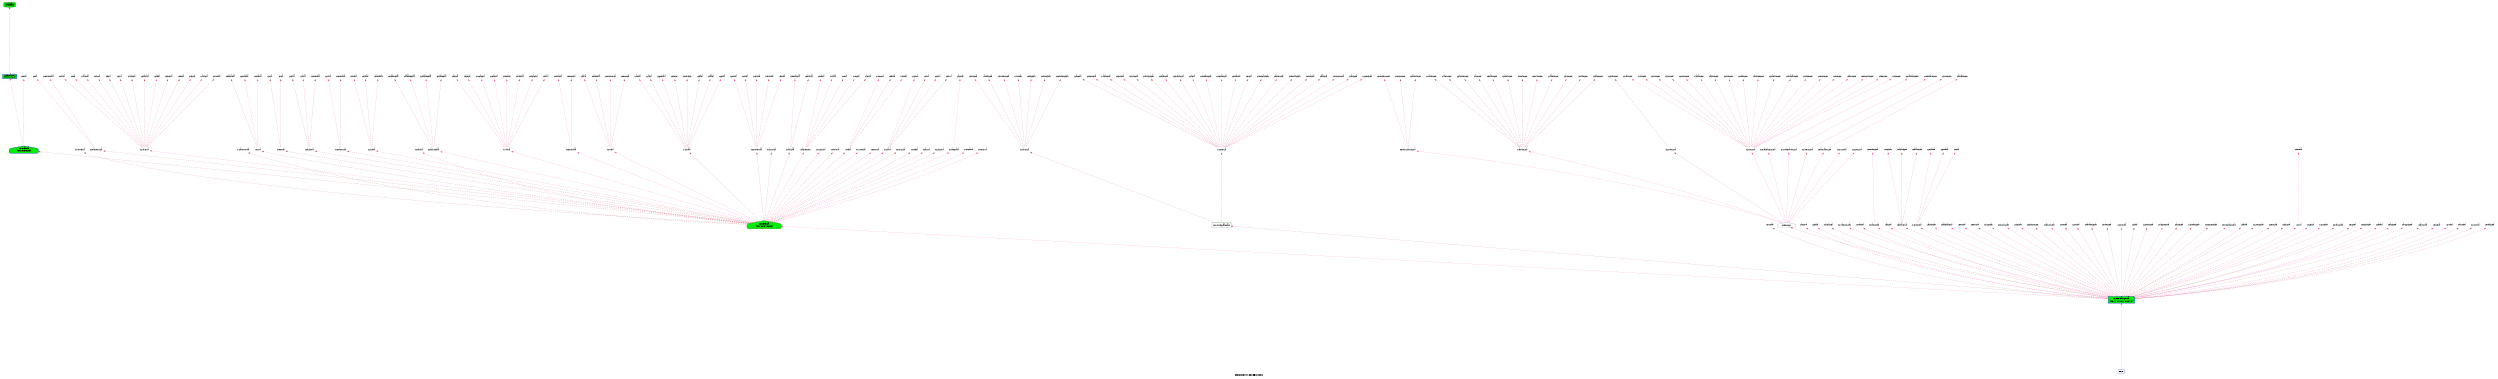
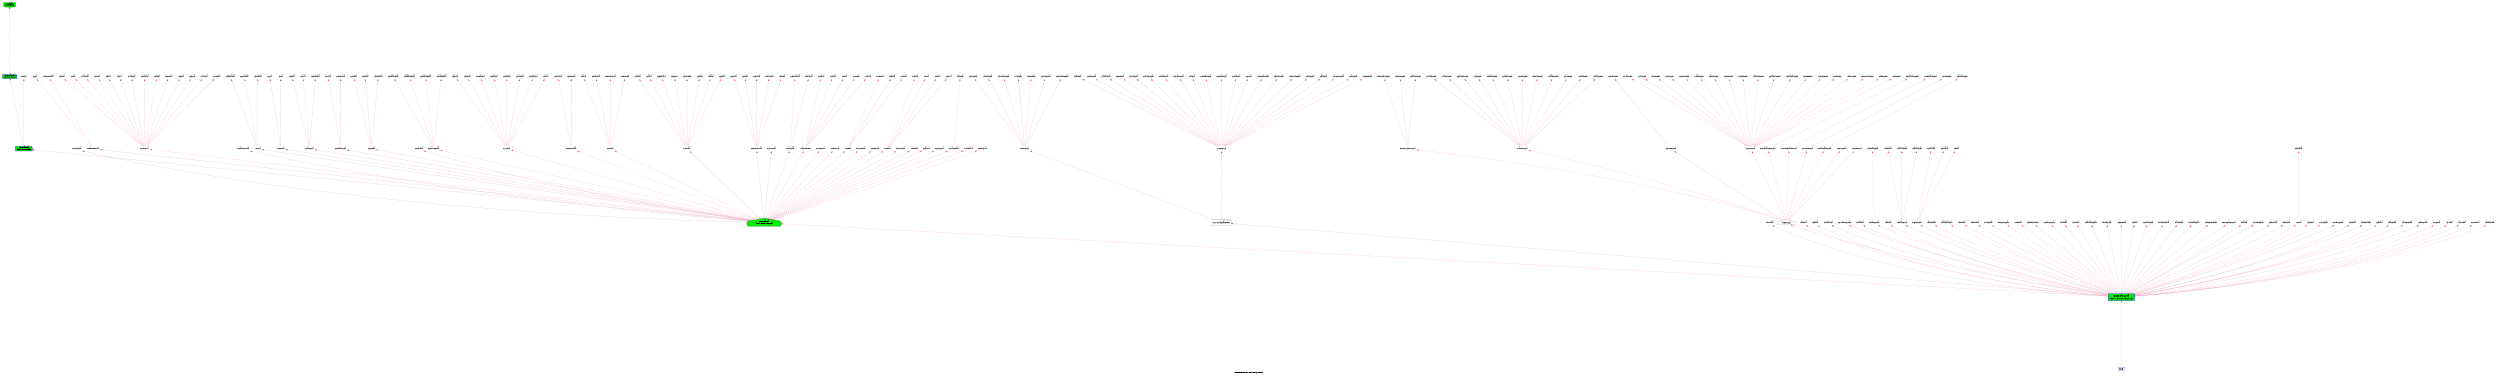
(24, 150) -> (24, 149)
